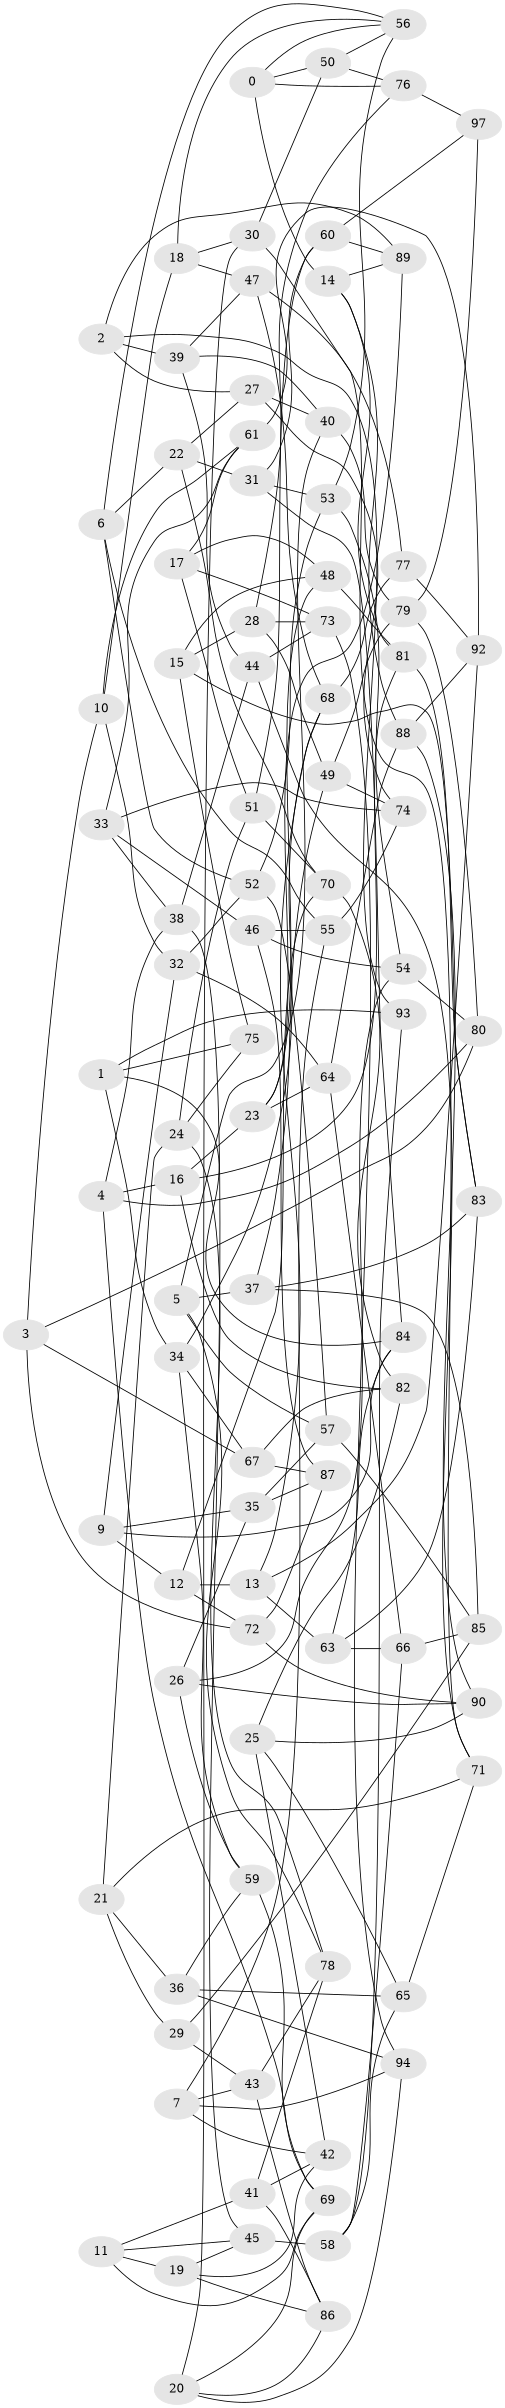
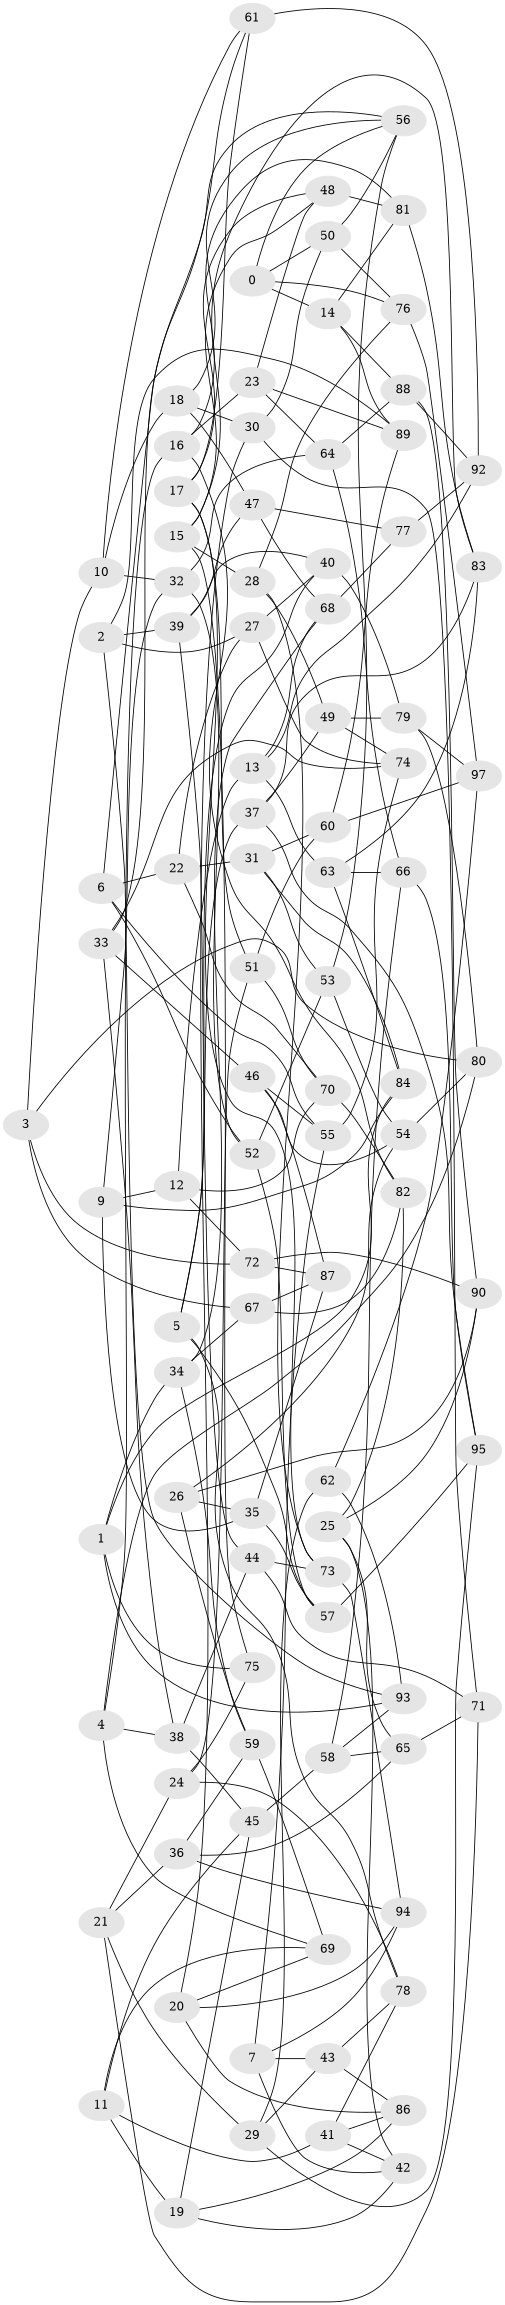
none -> (328, 1481)
(479, 1629) -> (479, 1450)
